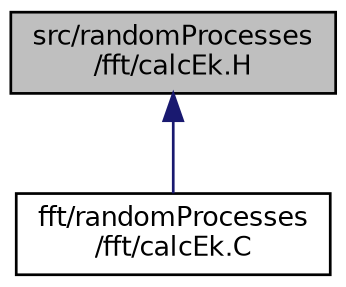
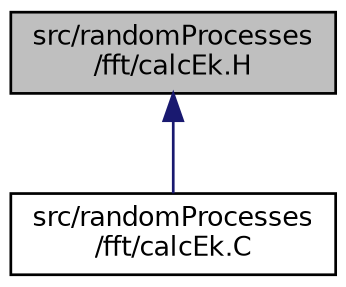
(173, 234) -> (173, 234)
